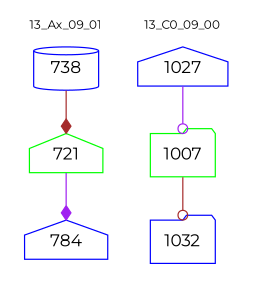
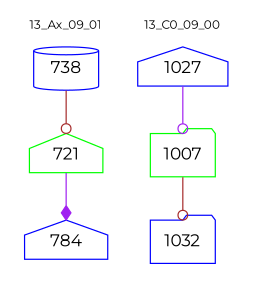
(66, 105) -> (66, 107)
